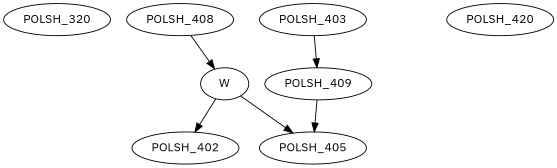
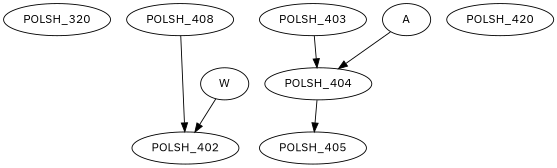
none -> (407, 20)
(200, 49) -> (183, 79)
(318, 84) -> (318, 84)
(263, 112) -> none
